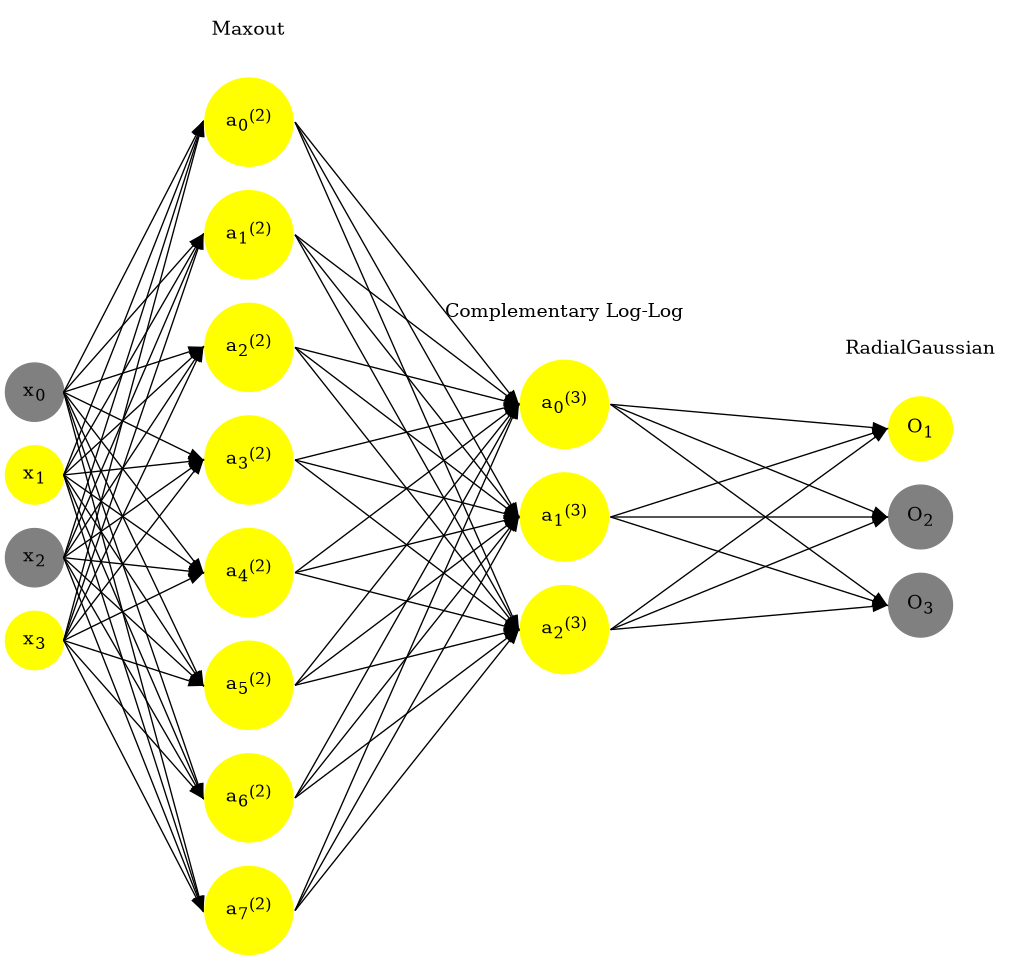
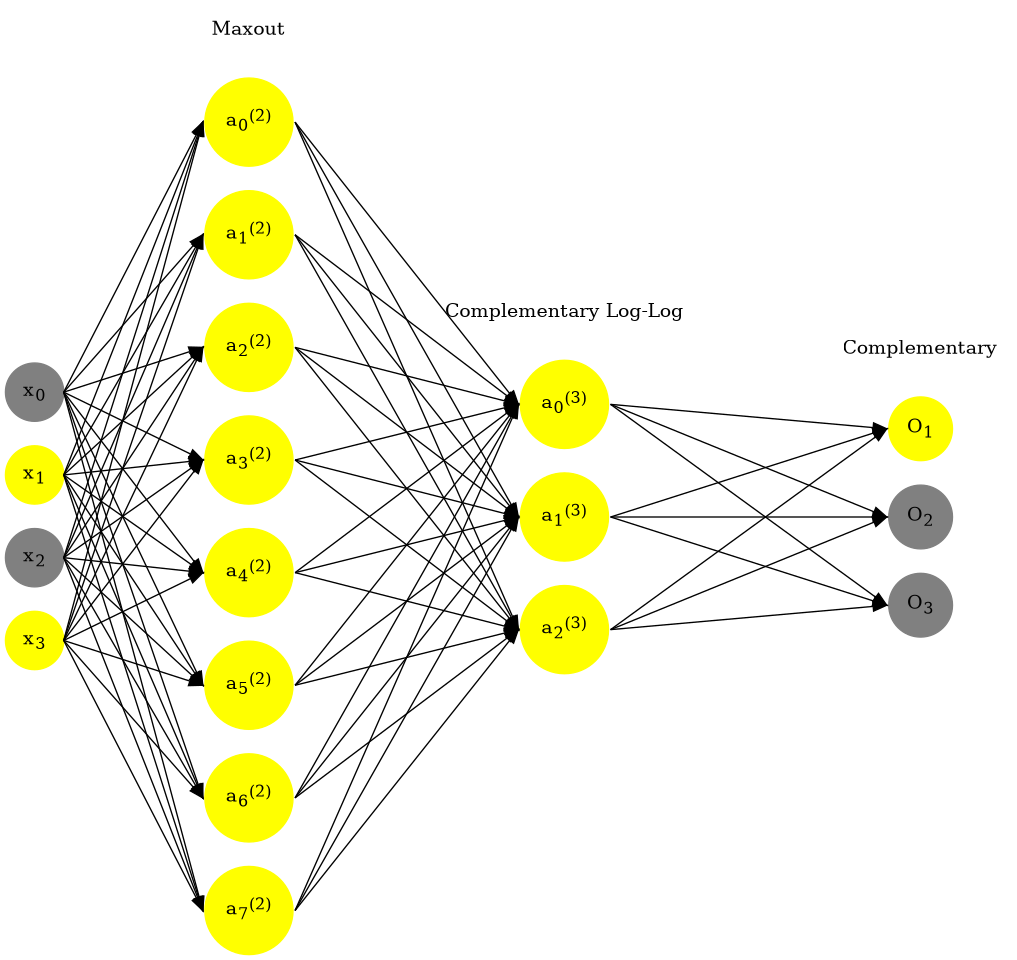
(921, 349) -> (921, 349)
